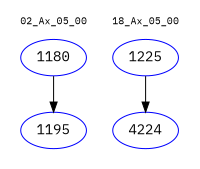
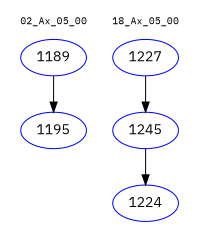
(54, 58) -> (54, 58)
(146, 58) -> (146, 130)
none -> (146, 58)
(146, 130) -> (146, 203)
